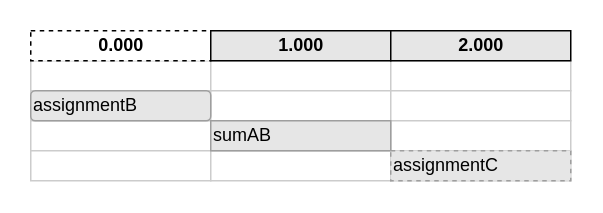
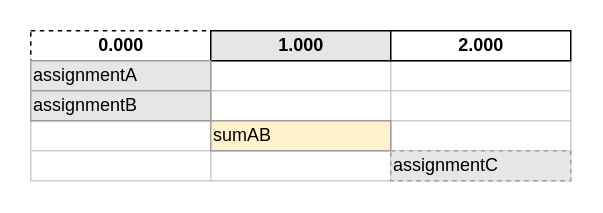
(481, 46) -> (481, 46)
none -> (121, 76)
(121, 106) -> (121, 106)
(301, 136) -> (301, 136)
